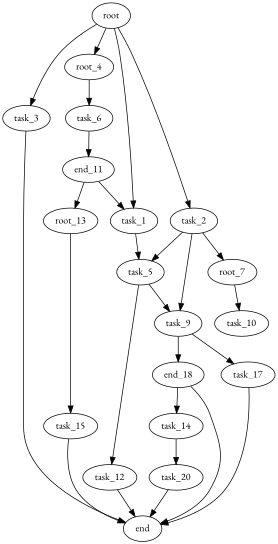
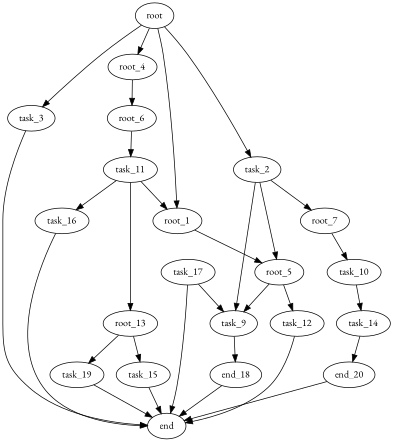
(89, 118) -> (132, 118)
(88, 170) -> (130, 170)
none -> (62, 221)
(134, 221) -> (177, 221)
(140, 272) -> (279, 272)
(210, 347) -> (209, 295)
none -> (77, 375)
(177, 397) -> (358, 294)
(176, 477) -> (349, 375)
